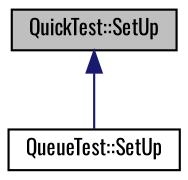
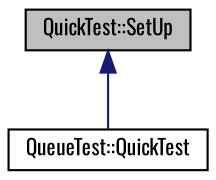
(94, 150) -> (108, 150)
